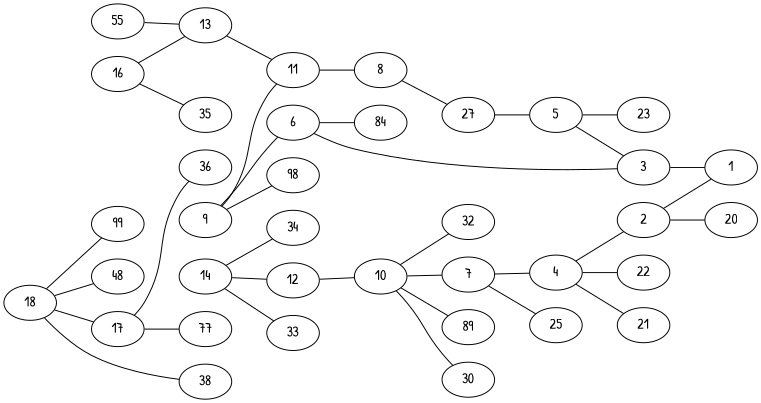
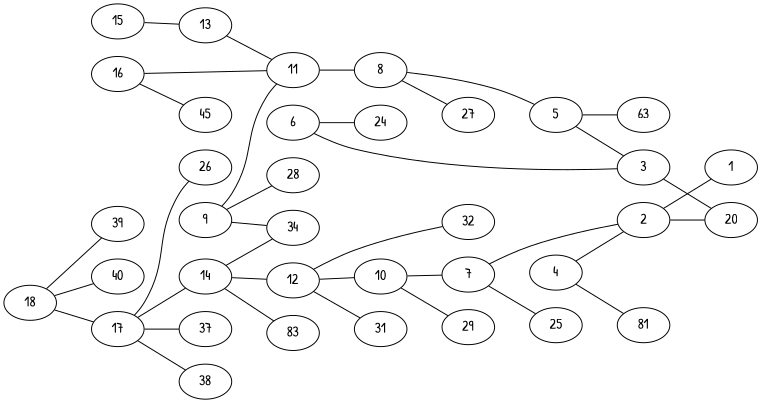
(118, 21) -> (118, 21)
(162, 50) -> (206, 72)
(205, 115) -> (205, 115)
(512, 115) -> (472, 83)
(644, 115) -> (644, 115)
(381, 123) -> (381, 123)
(205, 167) -> (205, 167)
(688, 167) -> (681, 190)
(249, 171) -> (249, 224)
(293, 175) -> (293, 175)
(118, 224) -> (118, 224)
(425, 249) -> (376, 243)
(644, 273) -> none
(512, 274) -> (552, 239)
(118, 277) -> (118, 277)
none -> (162, 303)
(644, 325) -> (644, 325)
(468, 327) -> (468, 327)
(205, 329) -> (205, 329)
none -> (381, 329)
(293, 333) -> (293, 333)
(106, 362) -> (162, 355)
(468, 380) -> none
